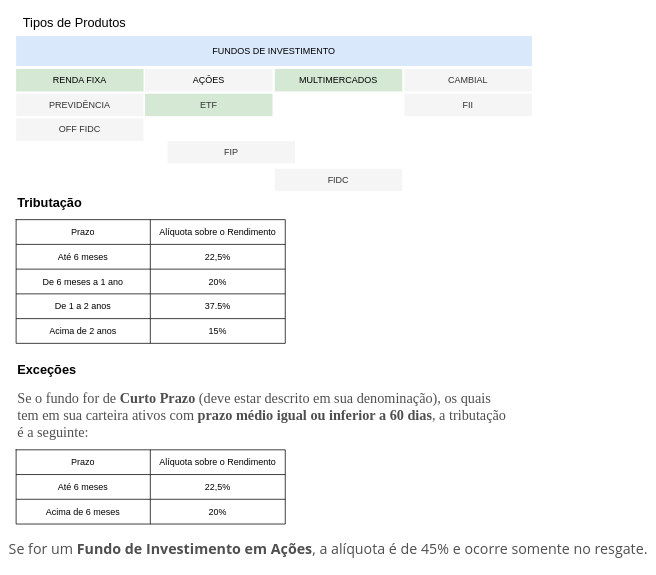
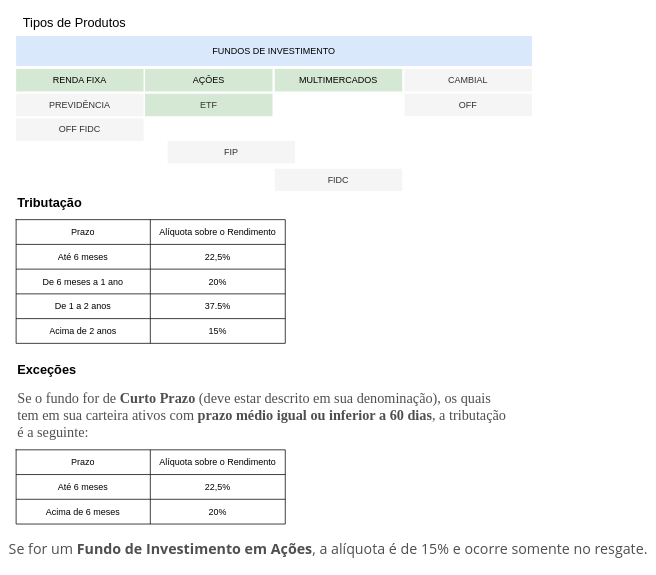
(209, 80) -> (209, 80)
(468, 105) -> (468, 105)
(329, 549) -> (329, 549)
